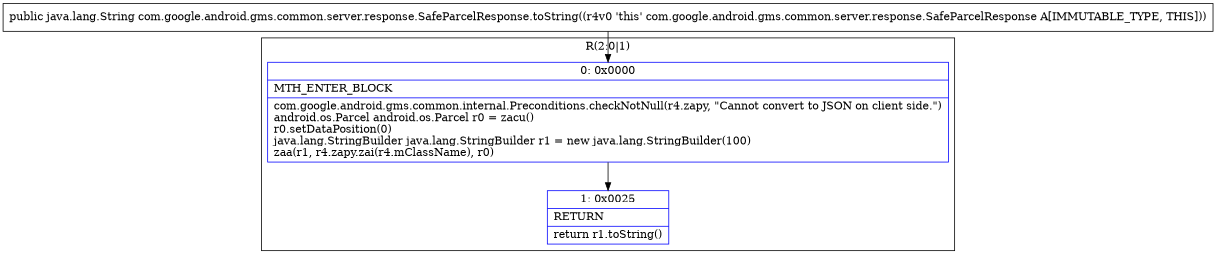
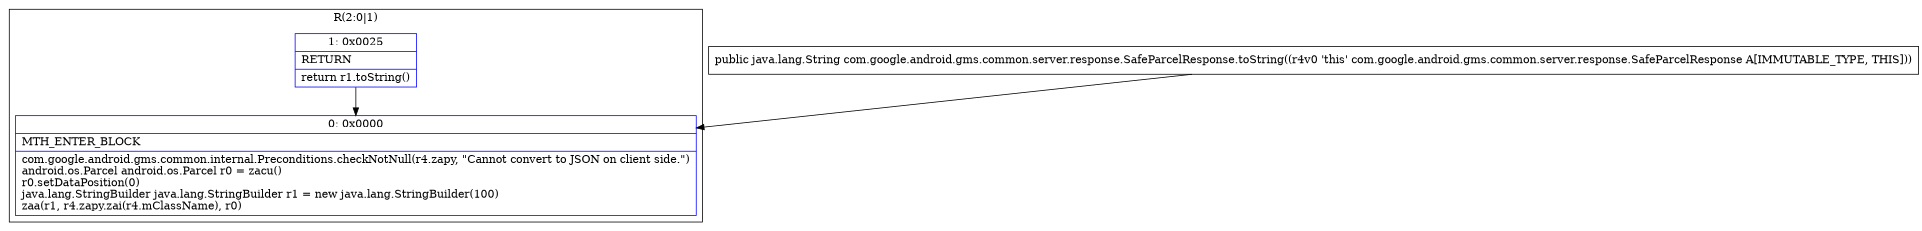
(608, 172) -> (356, 98)
